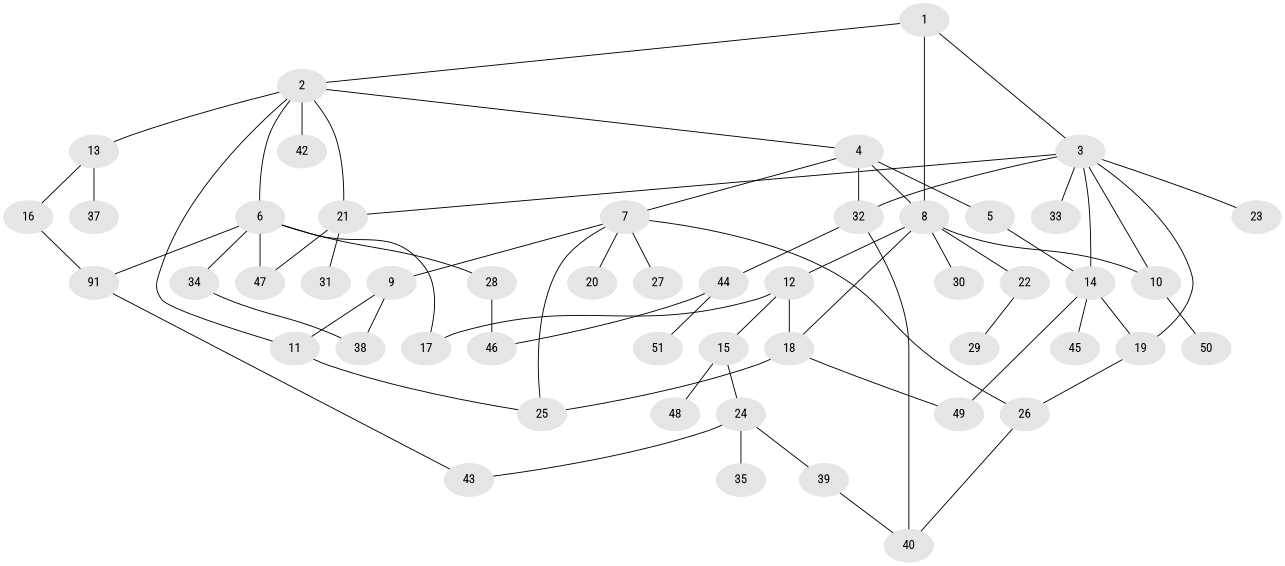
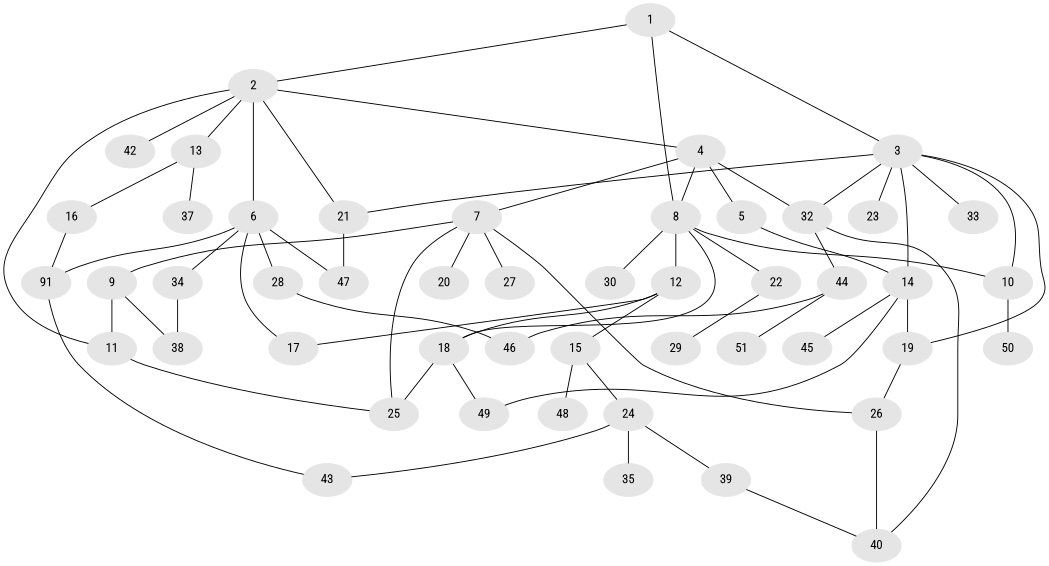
(326, 283) -> none
